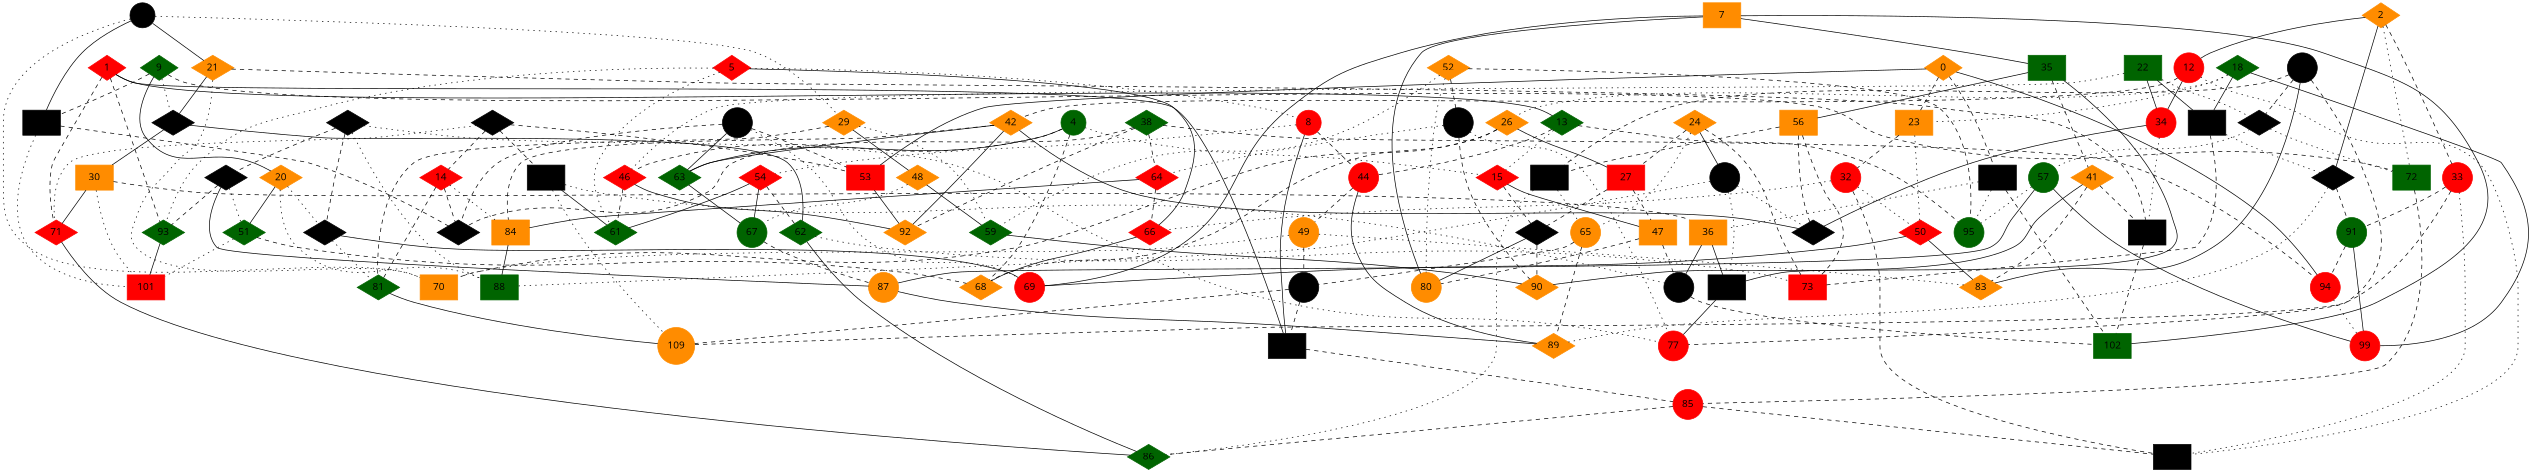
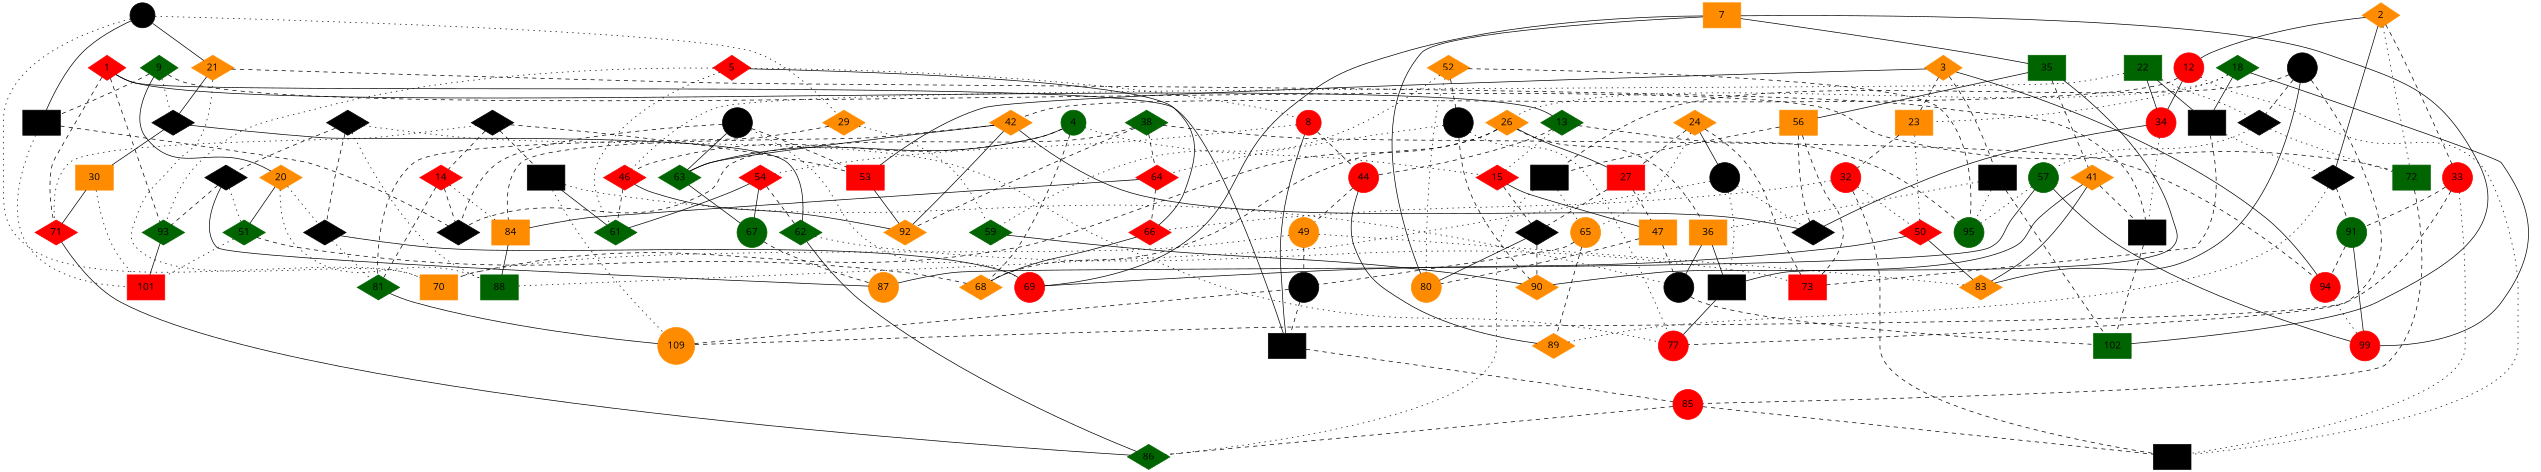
(1943, 68) -> (1943, 68)
(918, 178) -> none
(862, 194) -> (1622, 150)
(2048, 239) -> (2048, 239)
(1216, 322) -> none
